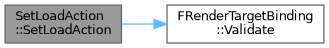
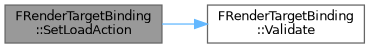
(63, 24) -> (84, 24)
